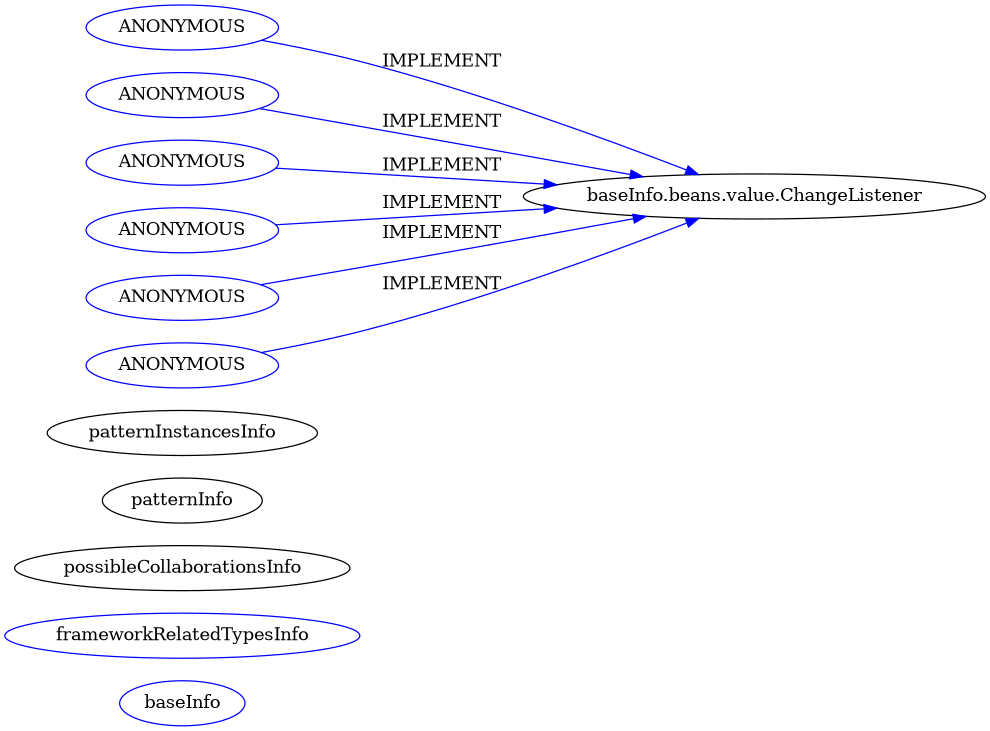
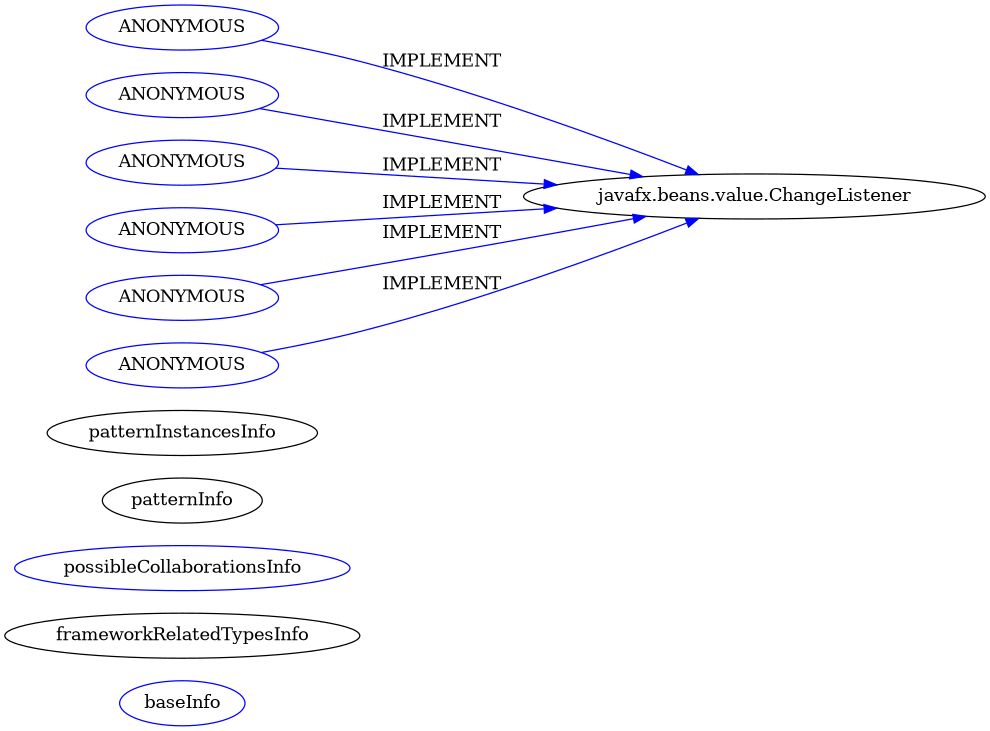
(754, 196) -> (754, 196)
(182, 568) -> (182, 568)
(182, 636) -> (182, 636)
